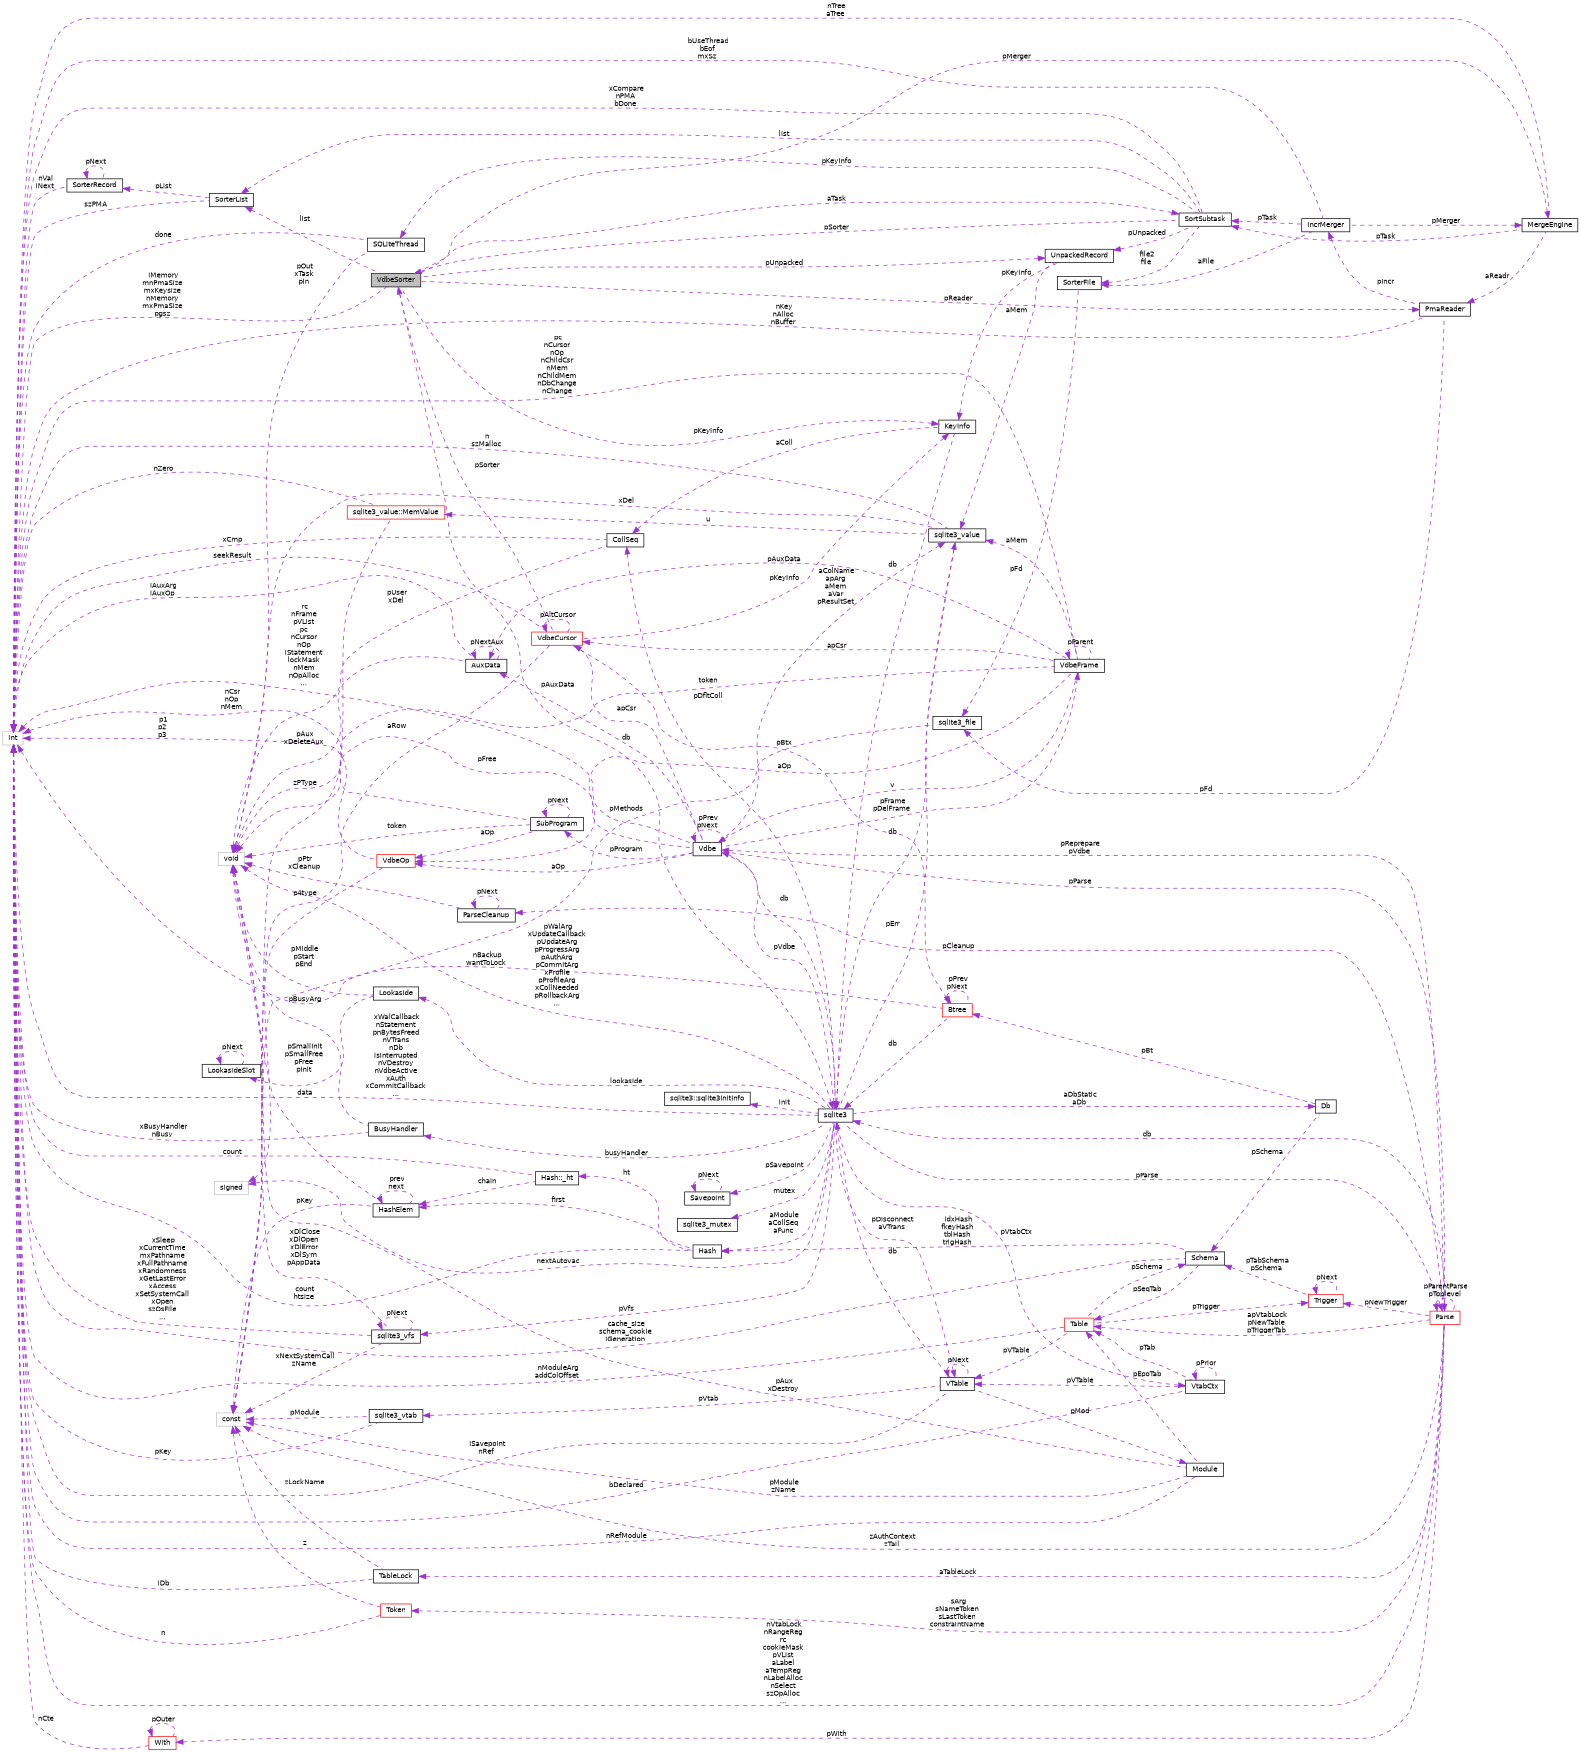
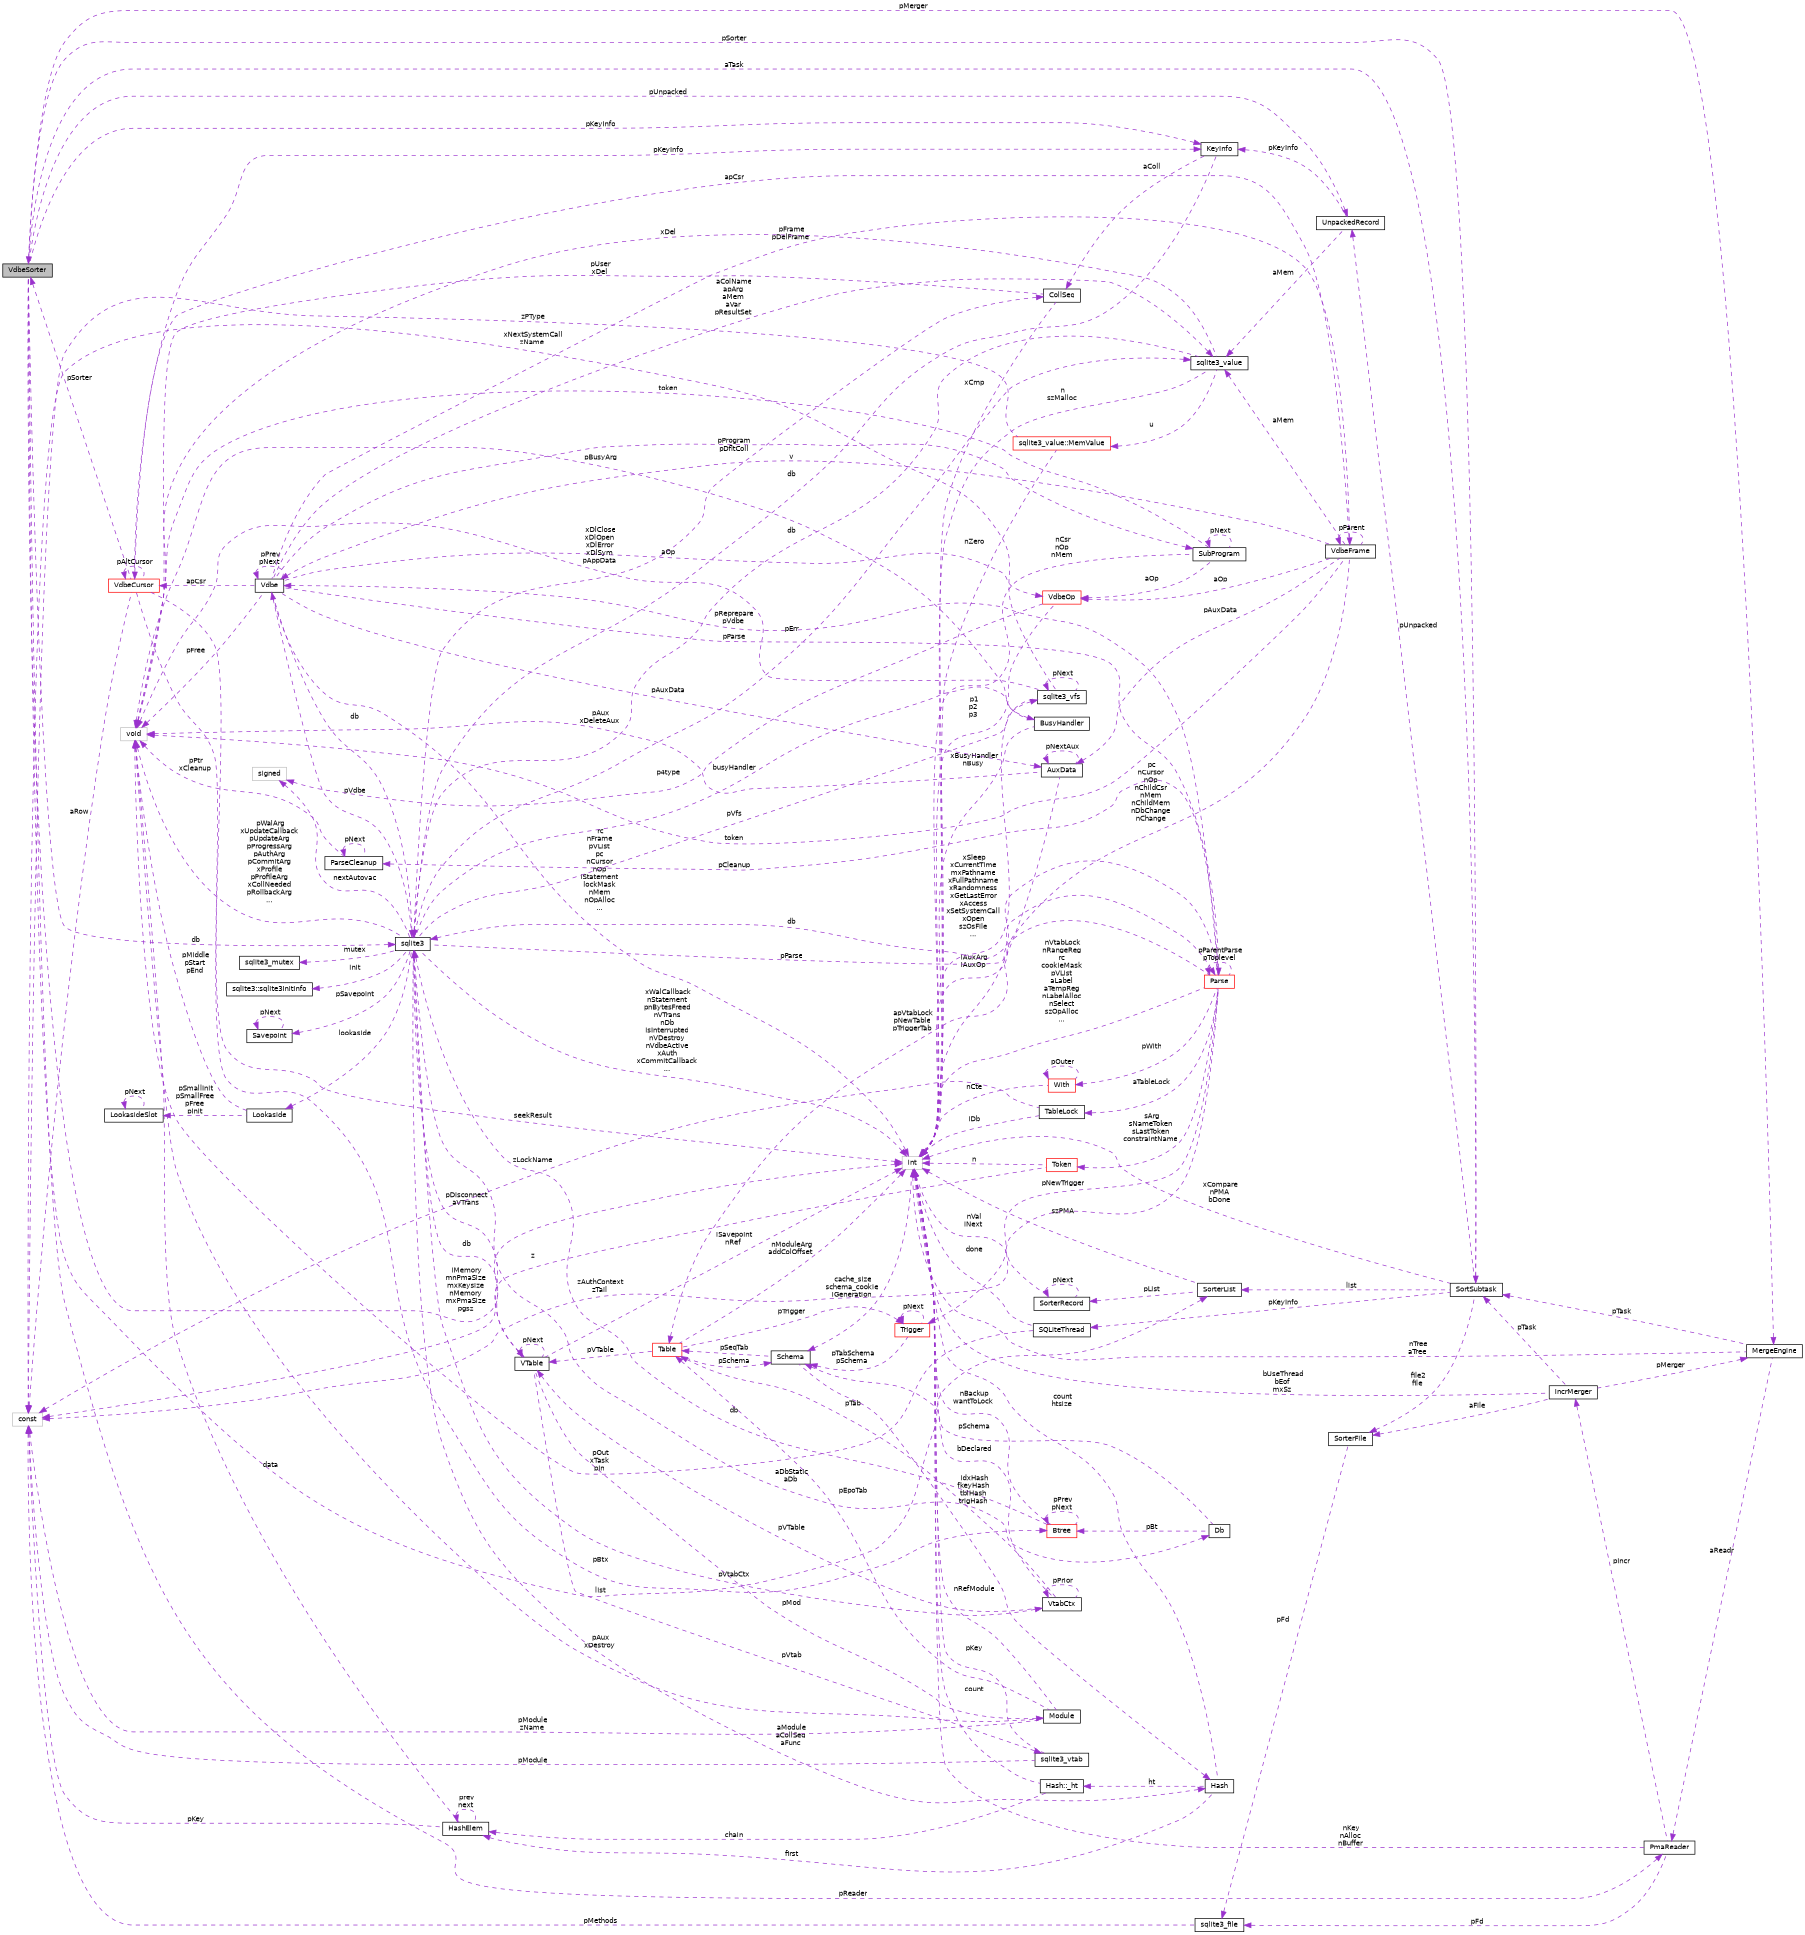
(339, 1353) -> (891, 1275)
